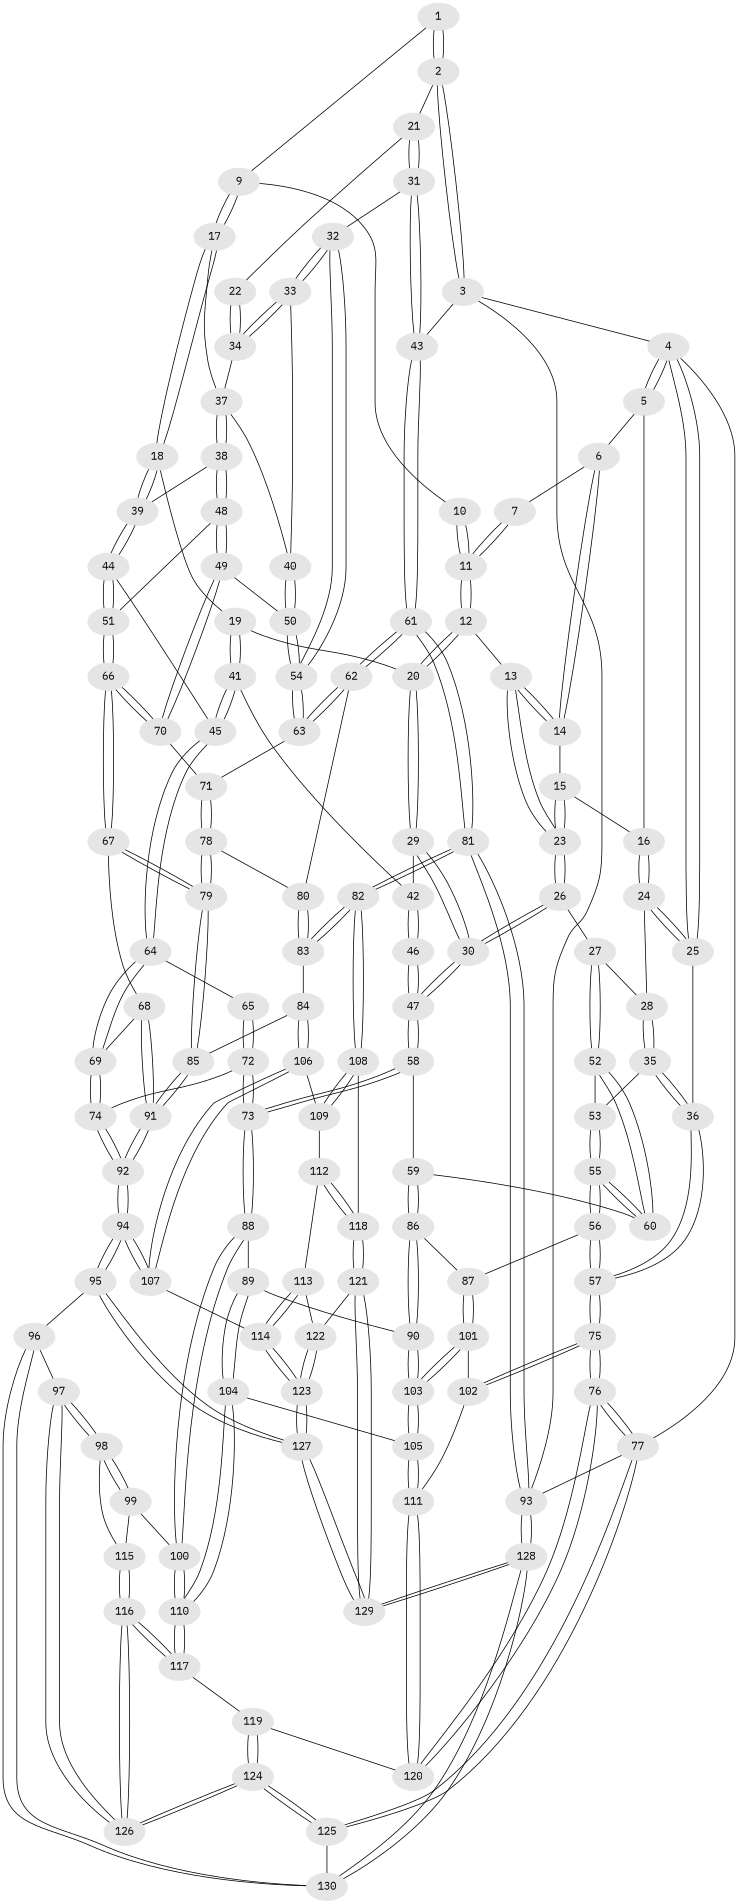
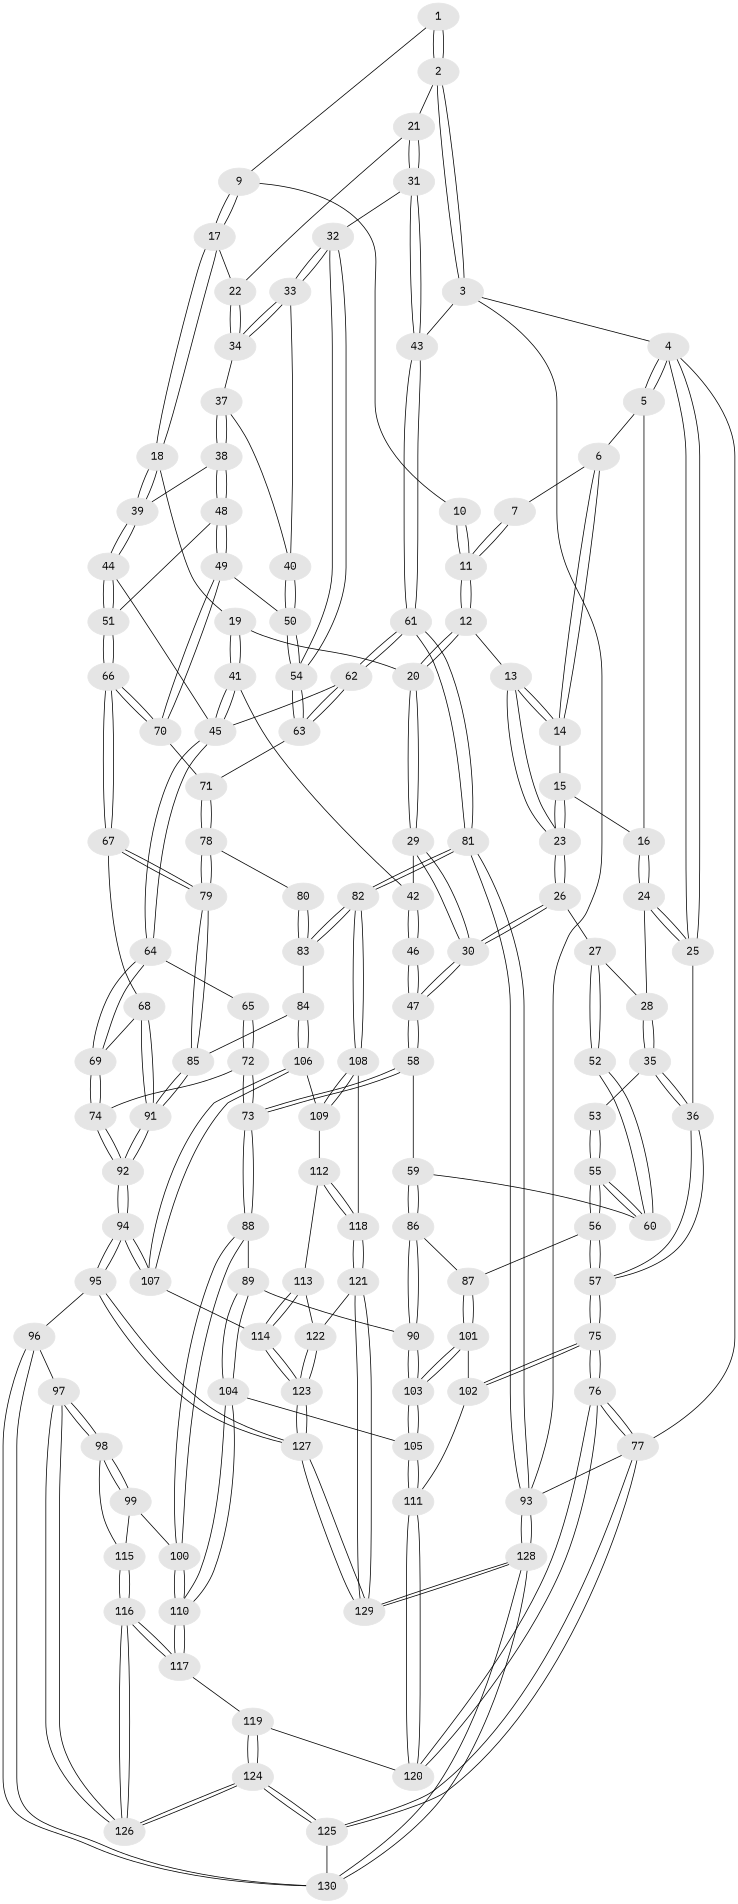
(204, 320) -> (225, 264)
(327, 787) -> (285, 706)
(595, 1089) -> none
